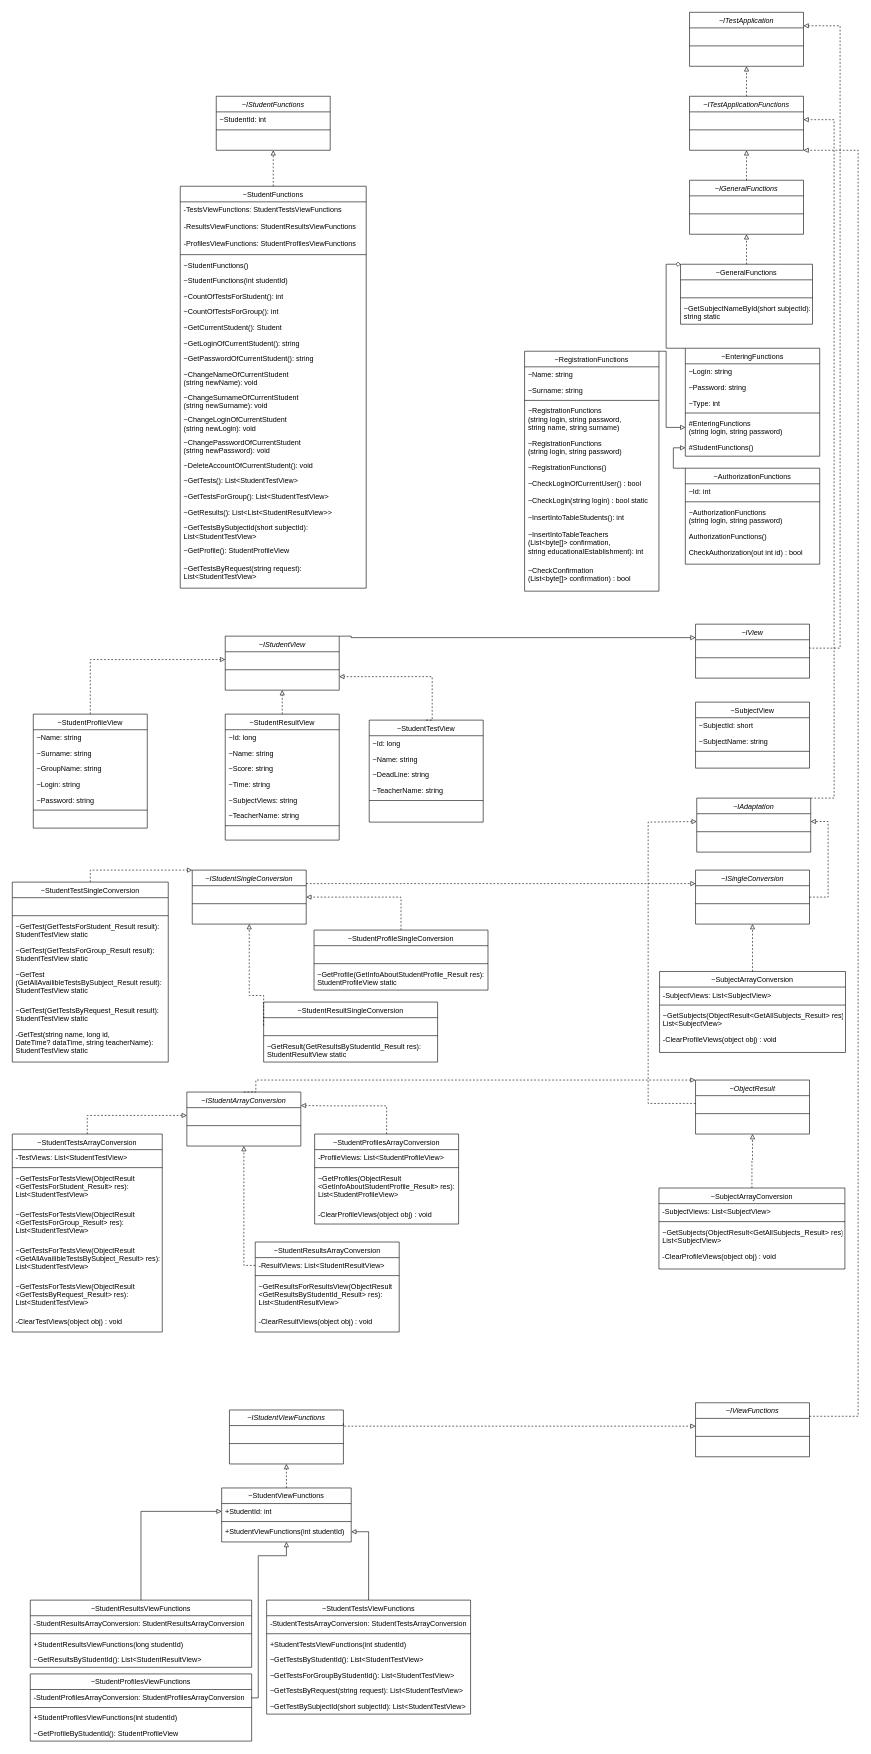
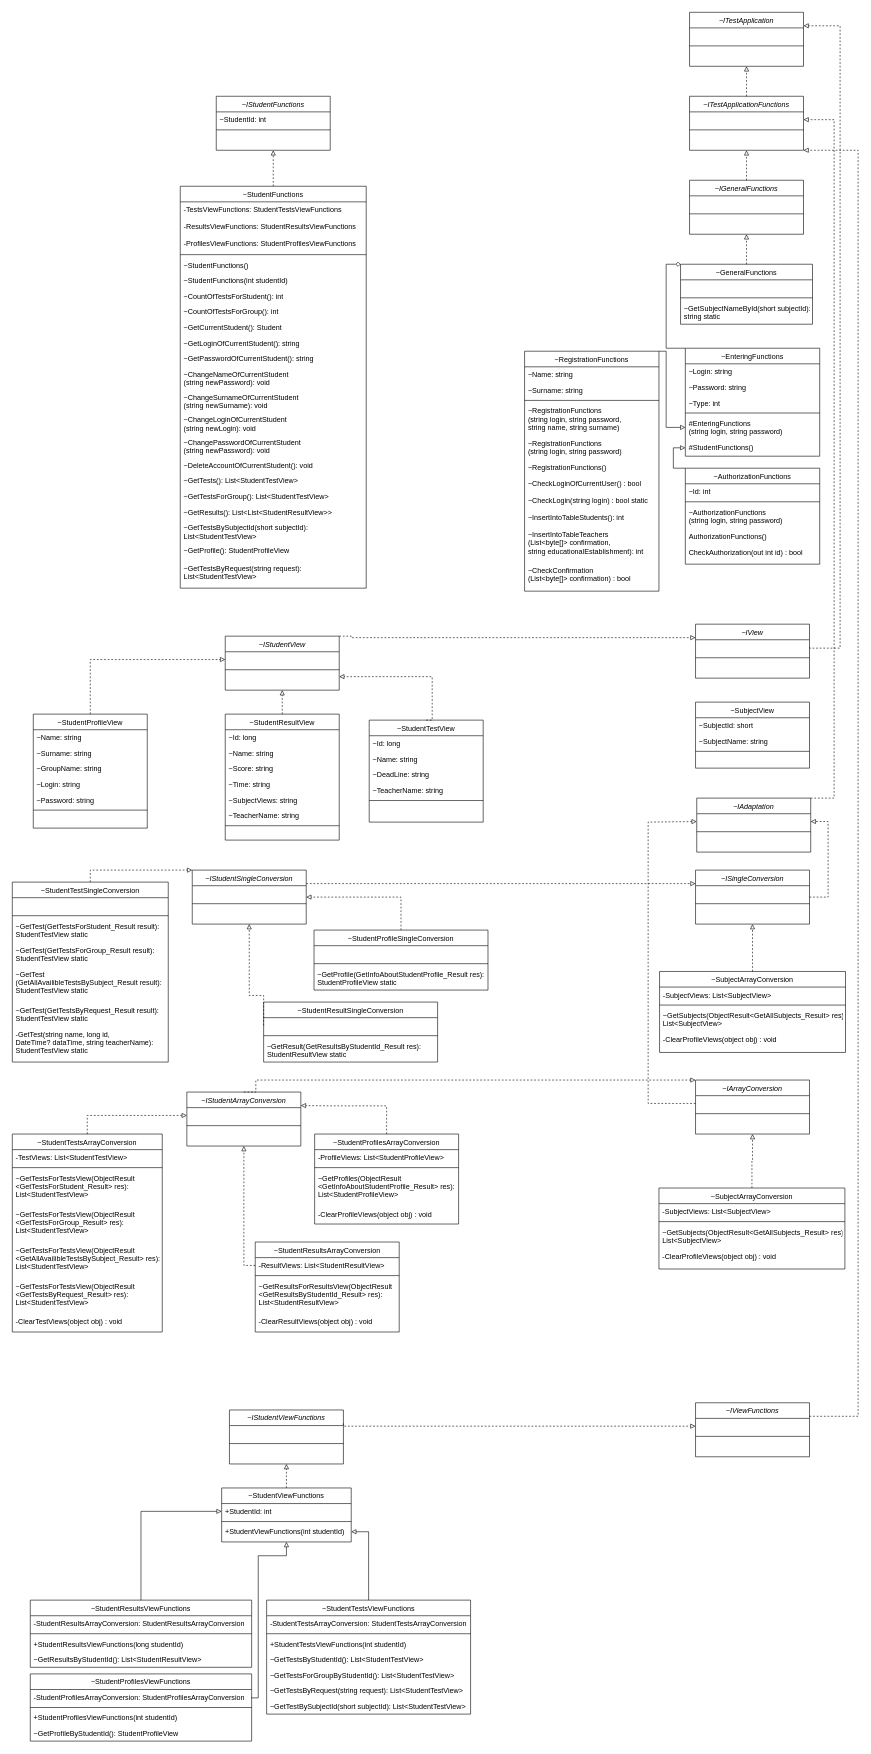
(238, 374) -> (238, 374)
(515, 638) -> (515, 638)
(752, 1088) -> (752, 1088)
